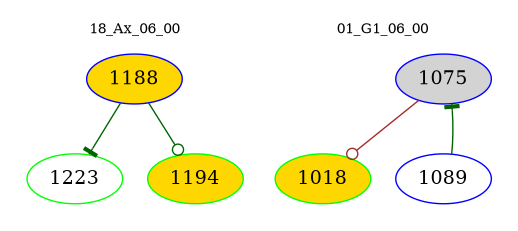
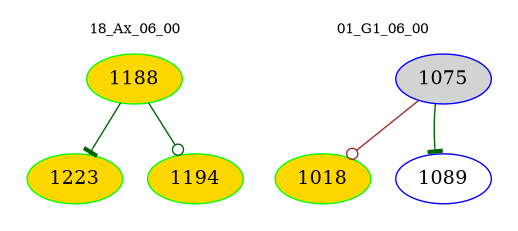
(134, 79) -> (134, 79)
(453, 133) -> (434, 125)
(75, 179) -> (75, 179)
